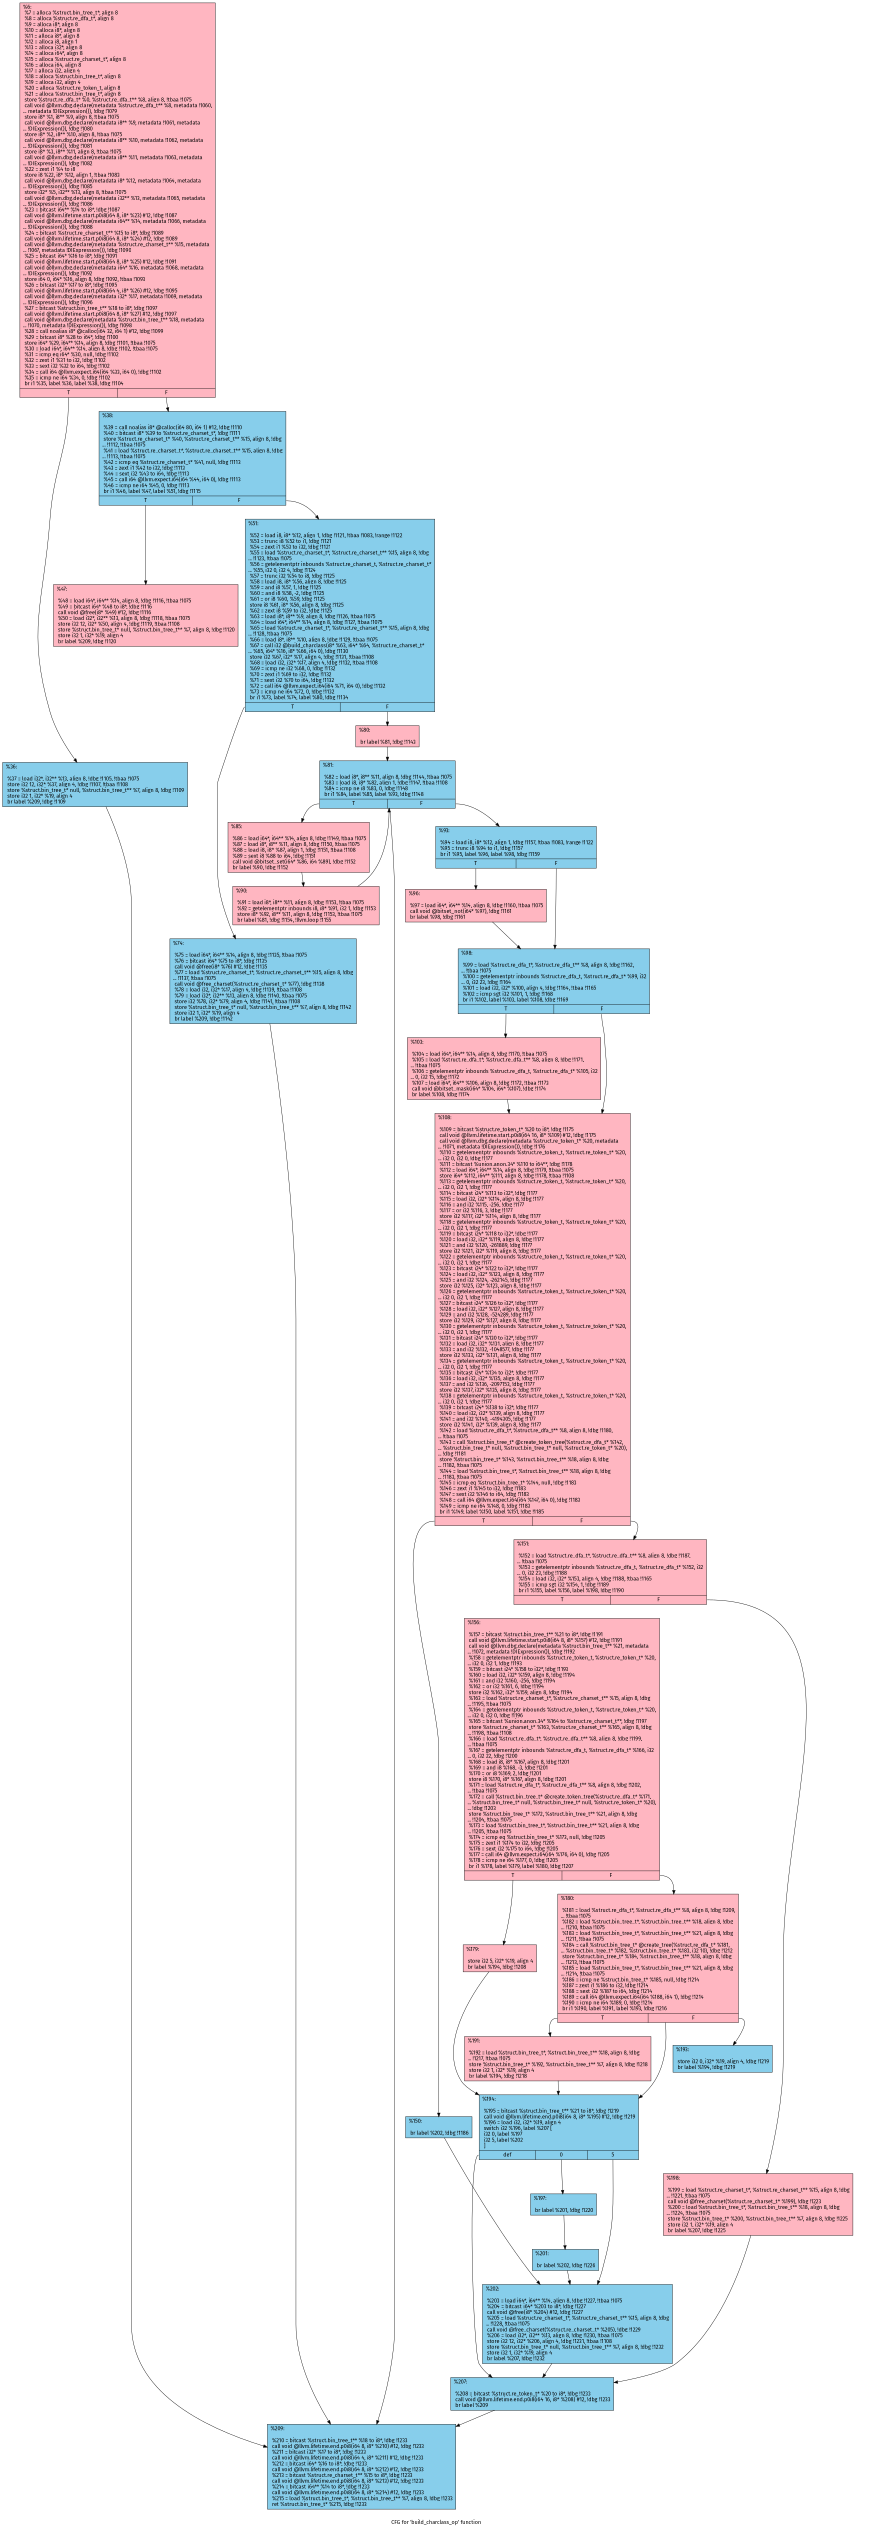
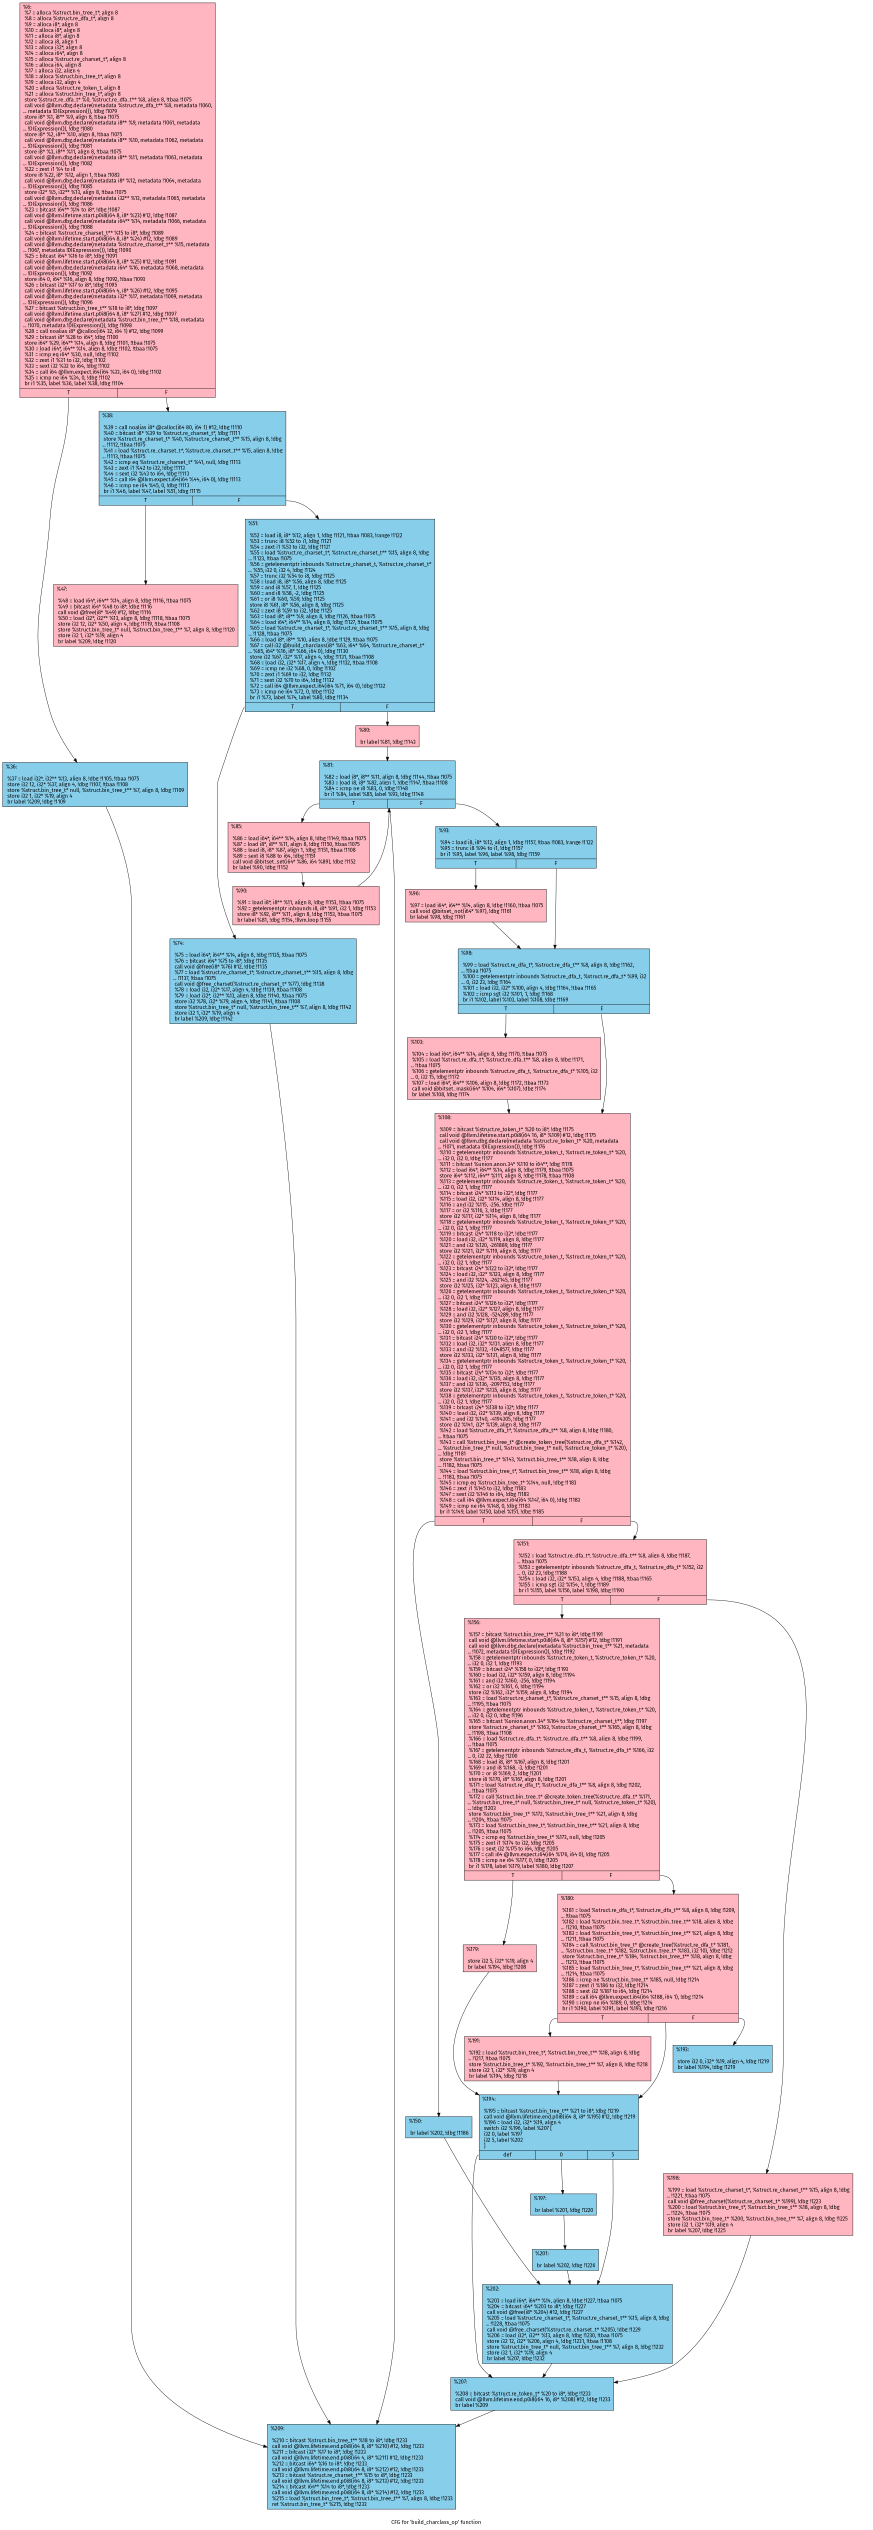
(292, 669) -> (292, 669)
none -> (562, 1610)
